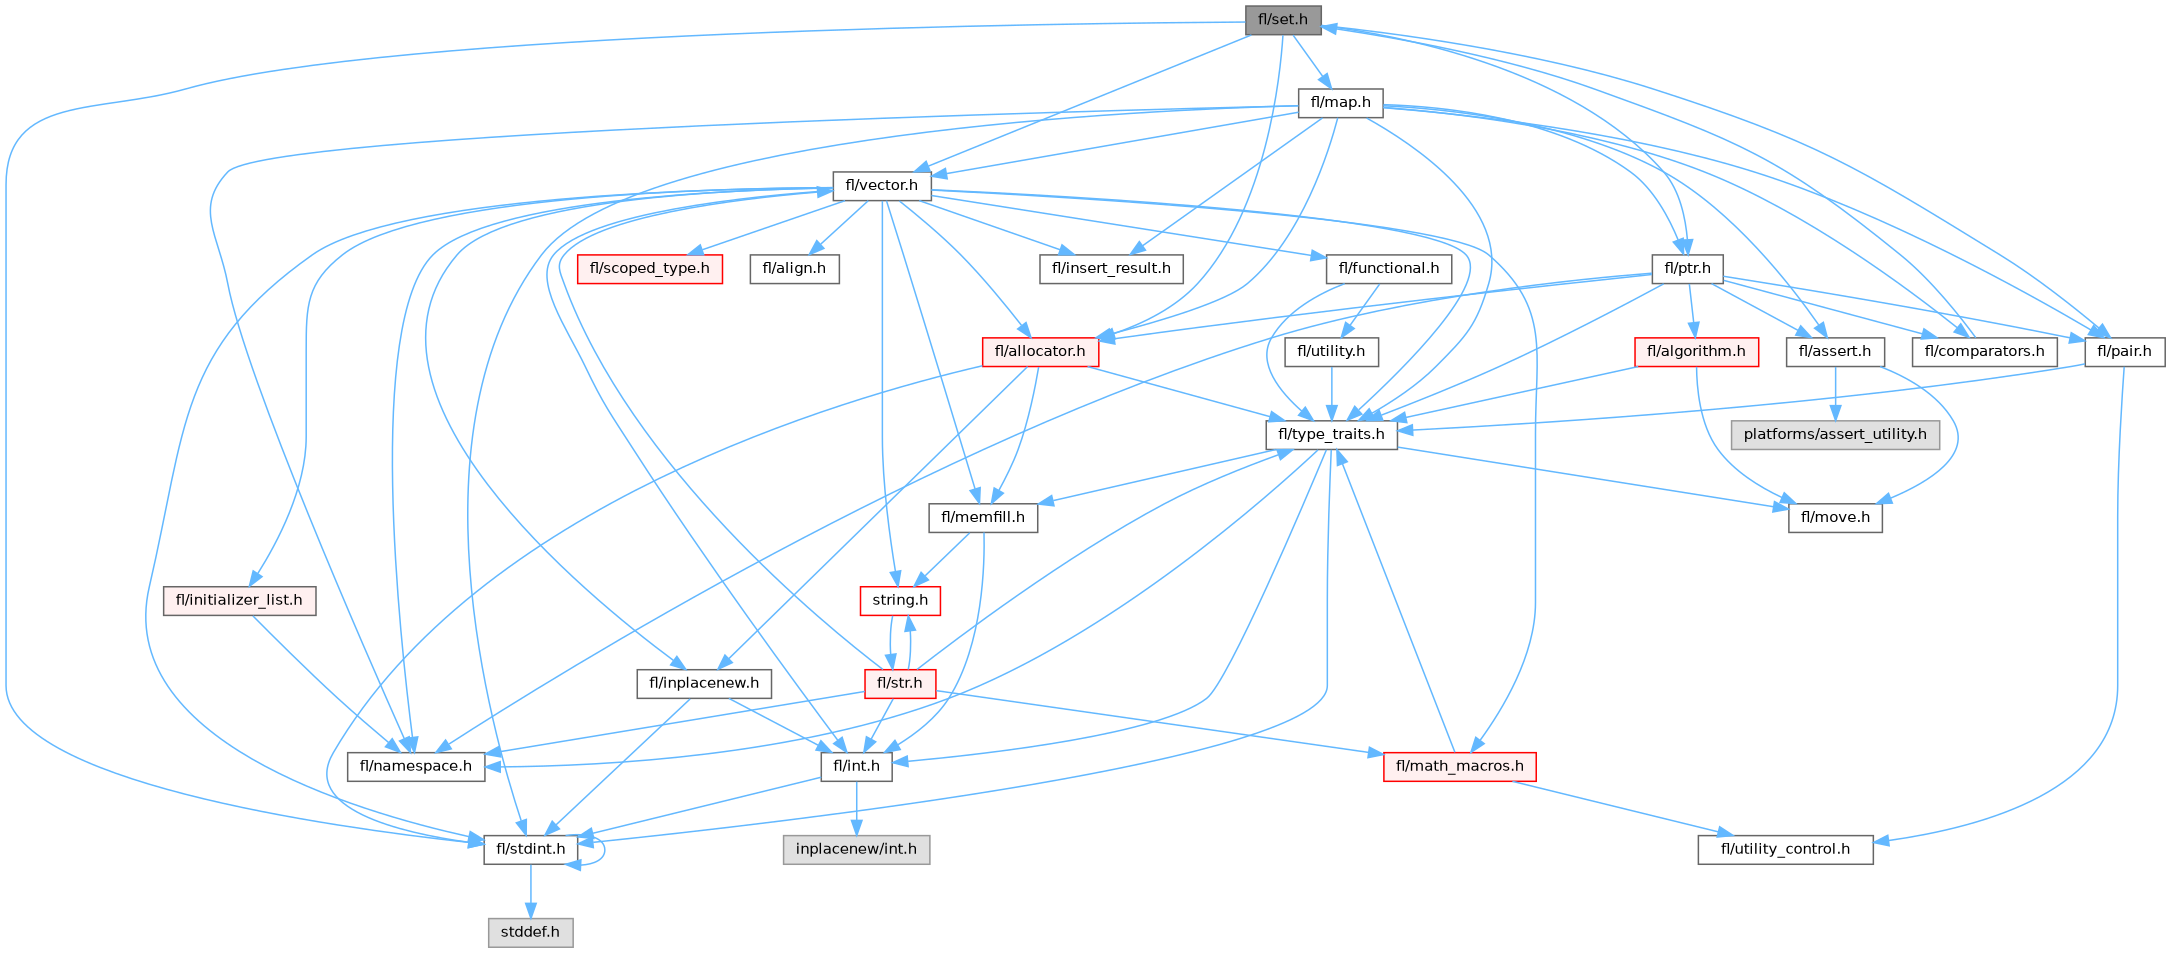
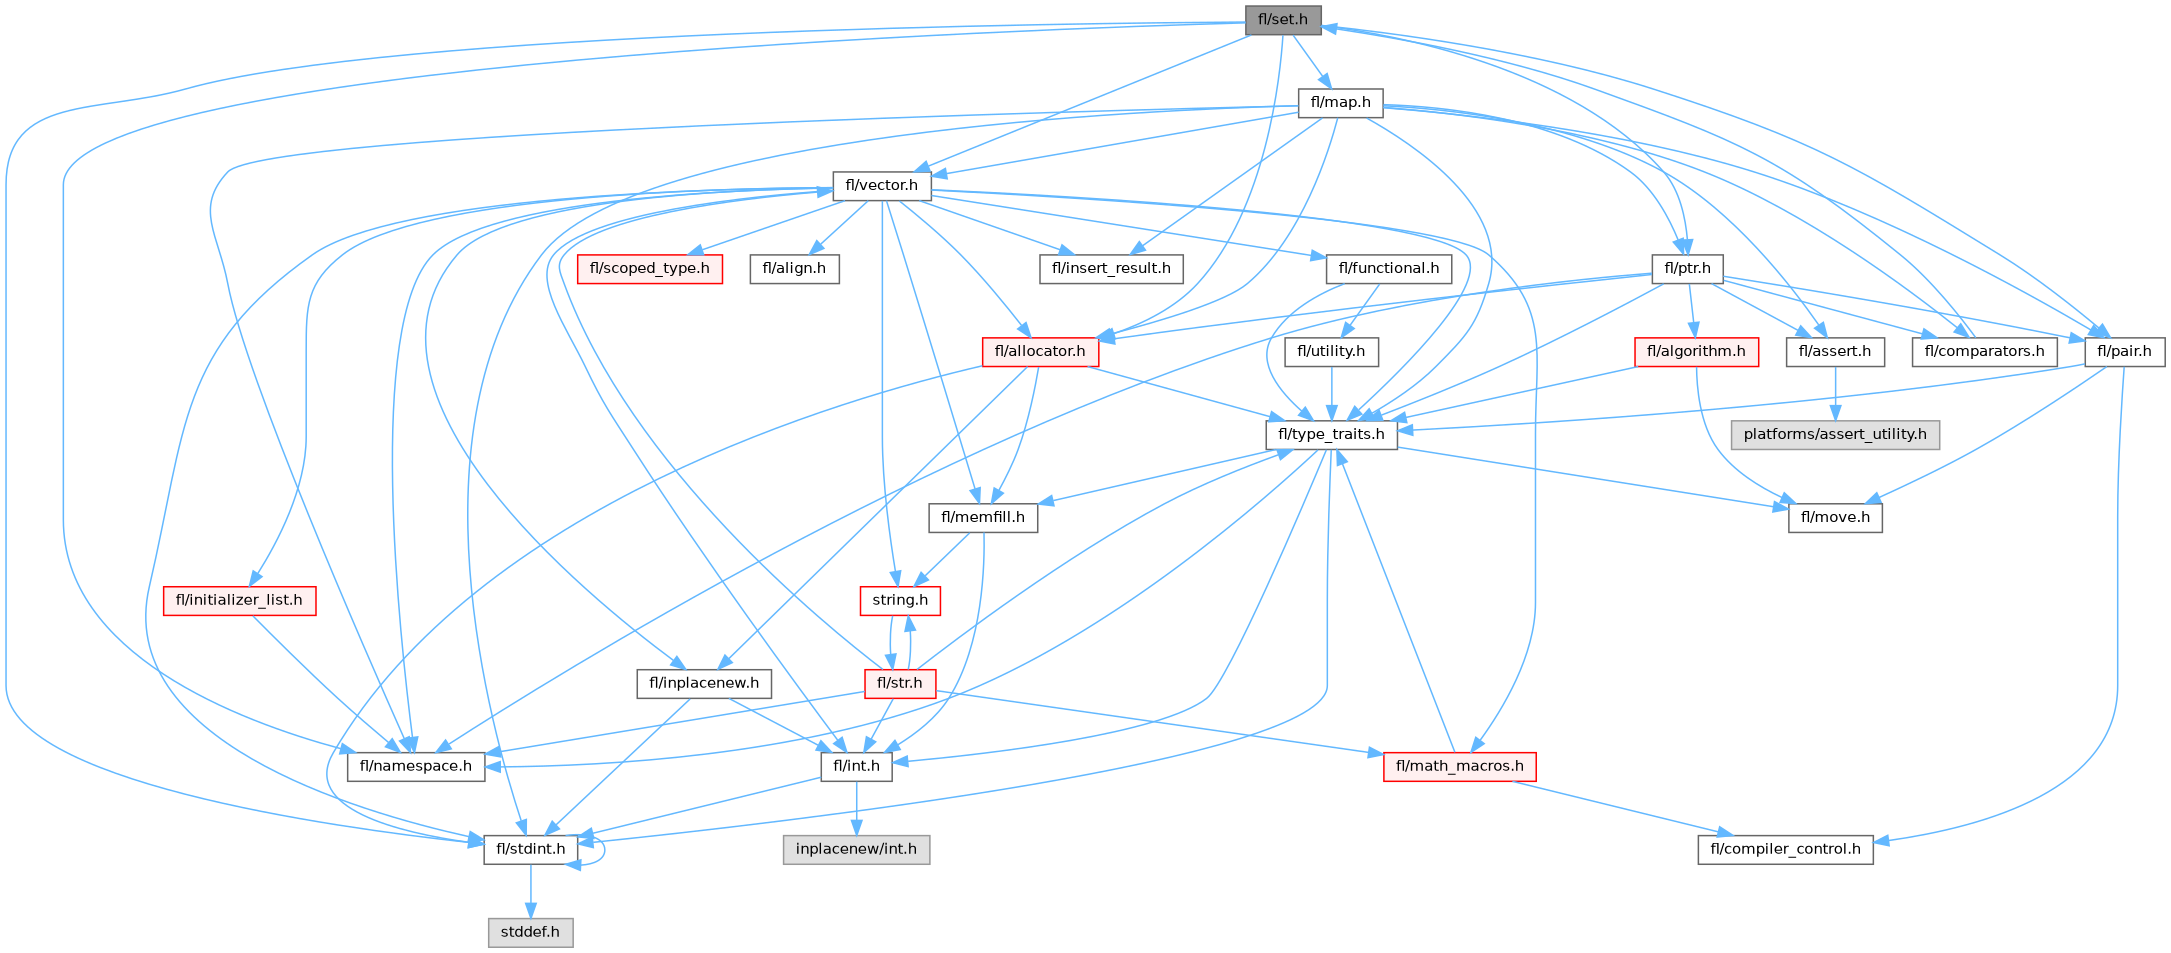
none -> (285, 98)
(1957, 430) -> (1996, 438)
(240, 601) -> (240, 601)
(1786, 850) -> (1786, 850)
